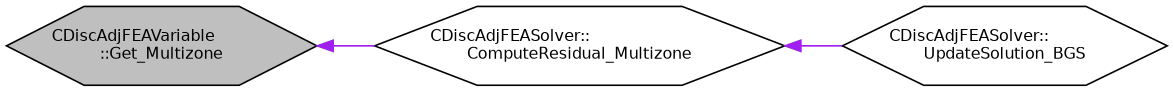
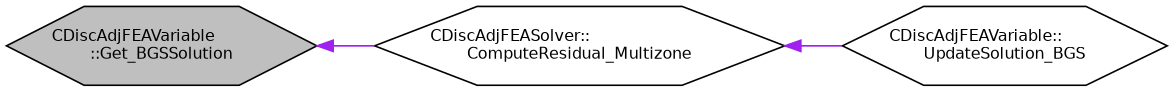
(162, 46) -> (162, 46)
(1005, 46) -> (1005, 46)
